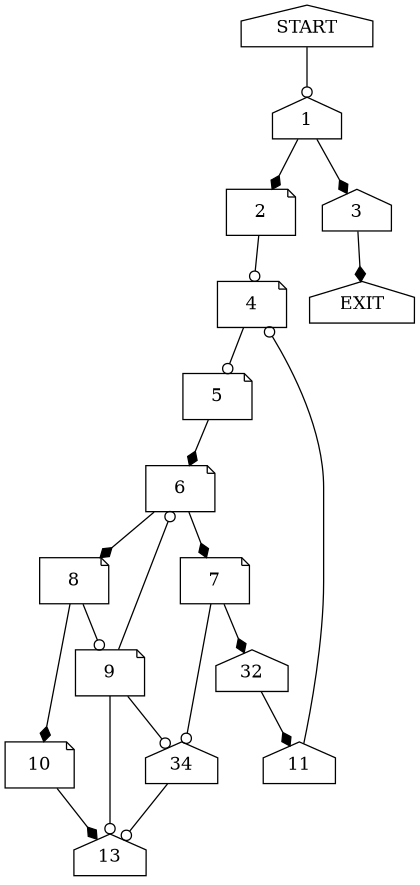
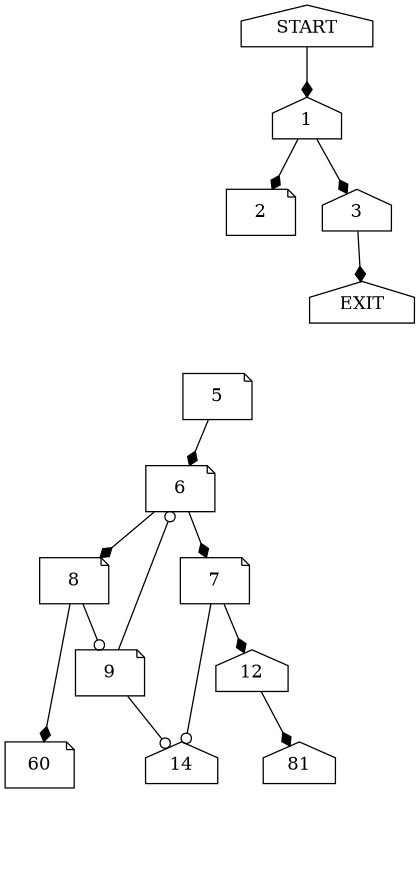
(307, 67) -> (307, 67)
(252, 304) -> none
(252, 673) -> (252, 673)
(40, 765) -> (40, 765)
(182, 765) -> (182, 765)
(299, 765) -> (299, 765)
(110, 857) -> none
